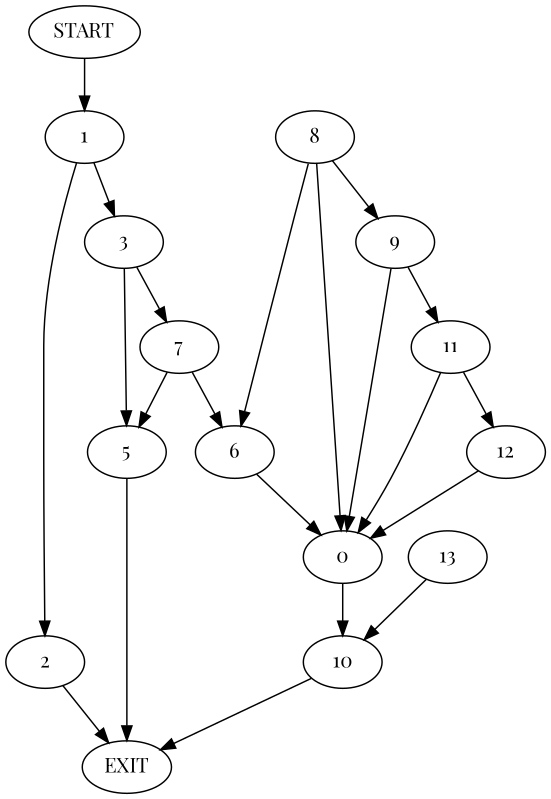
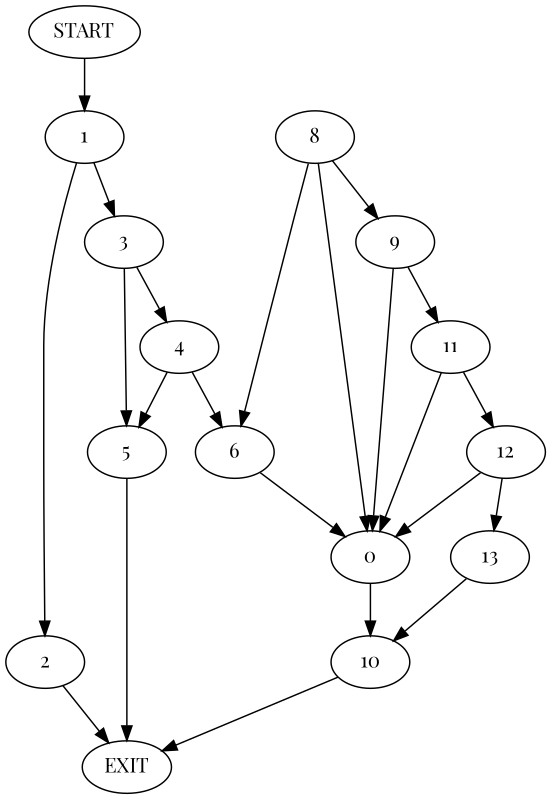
(179, 347) -> (179, 347)
none -> (499, 497)
